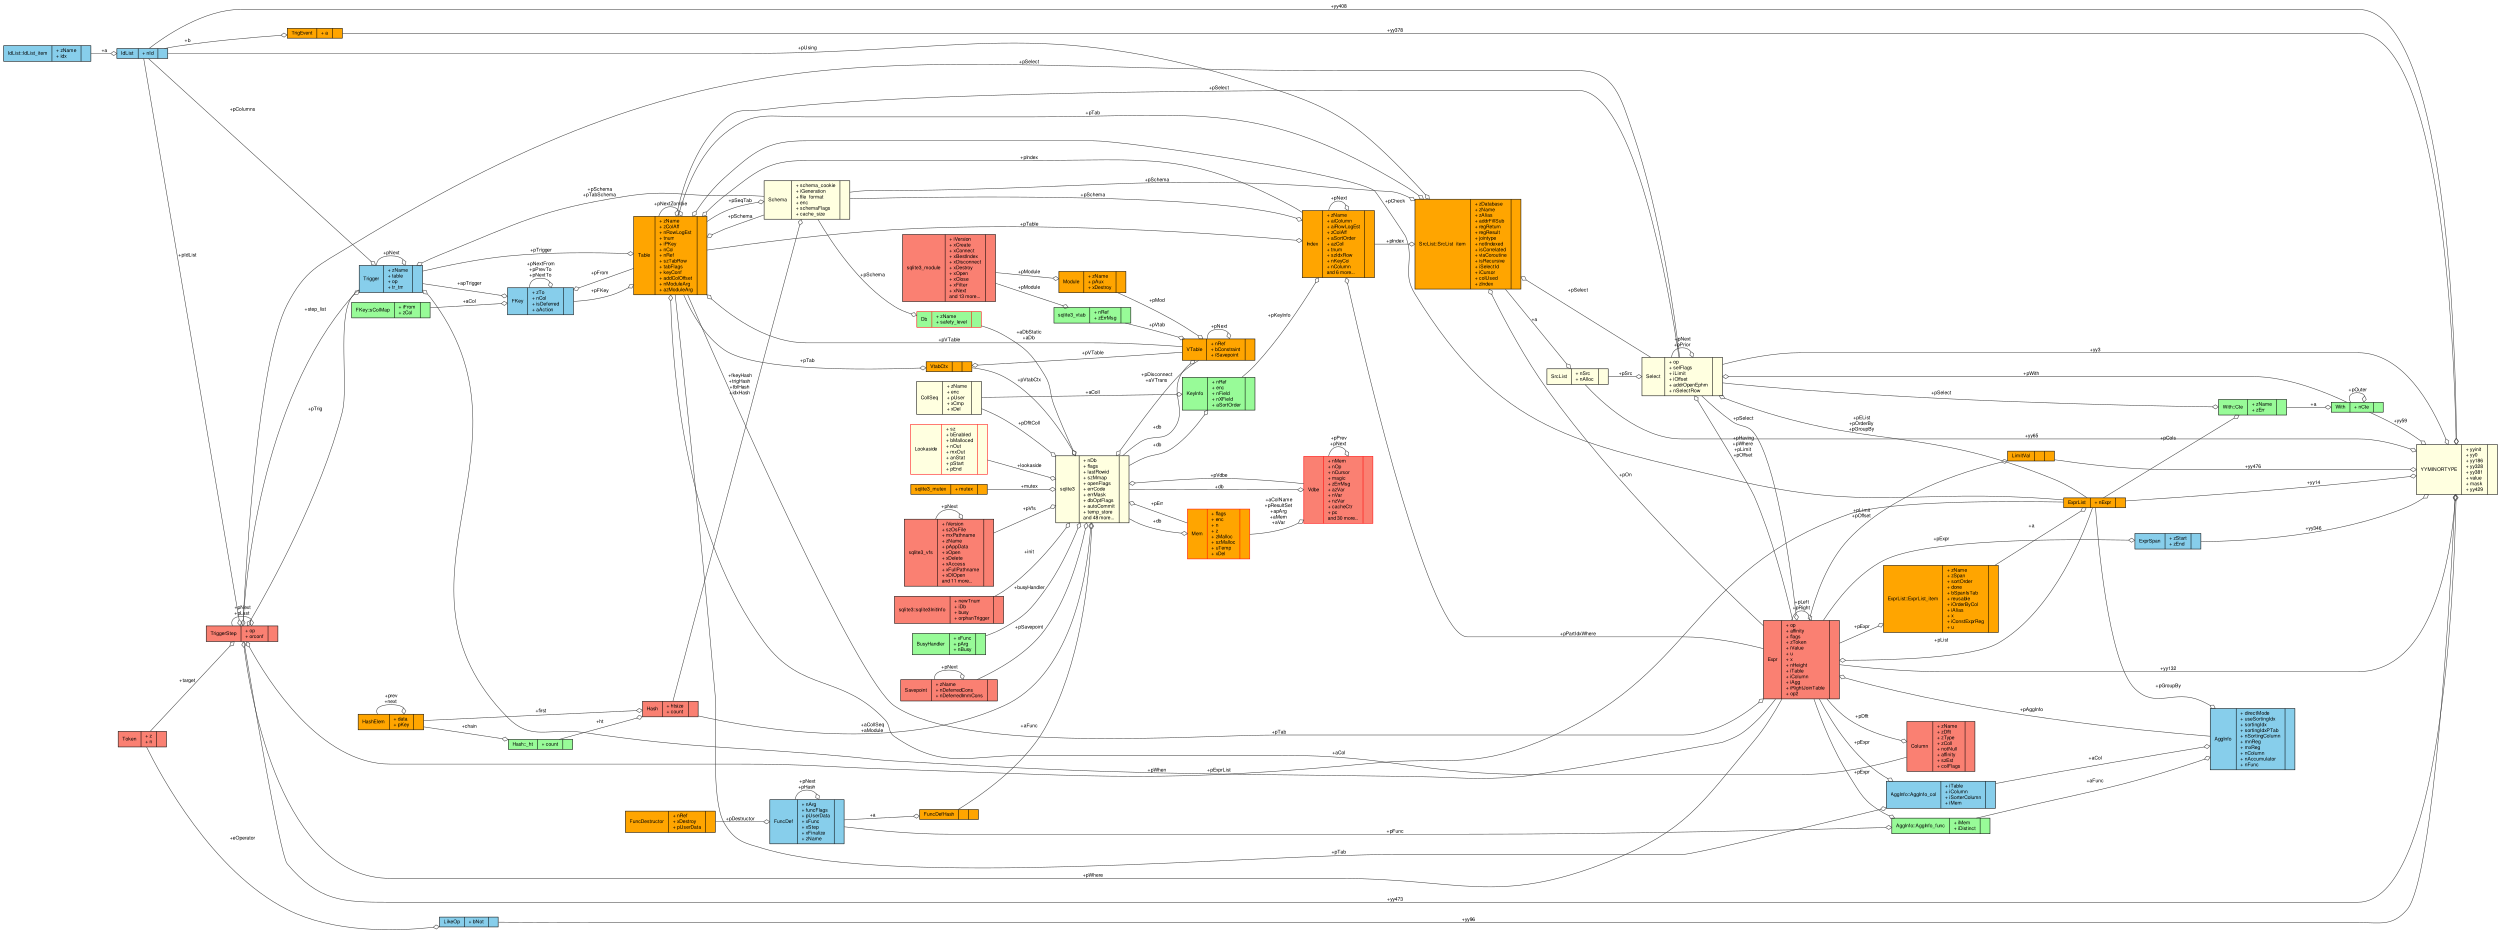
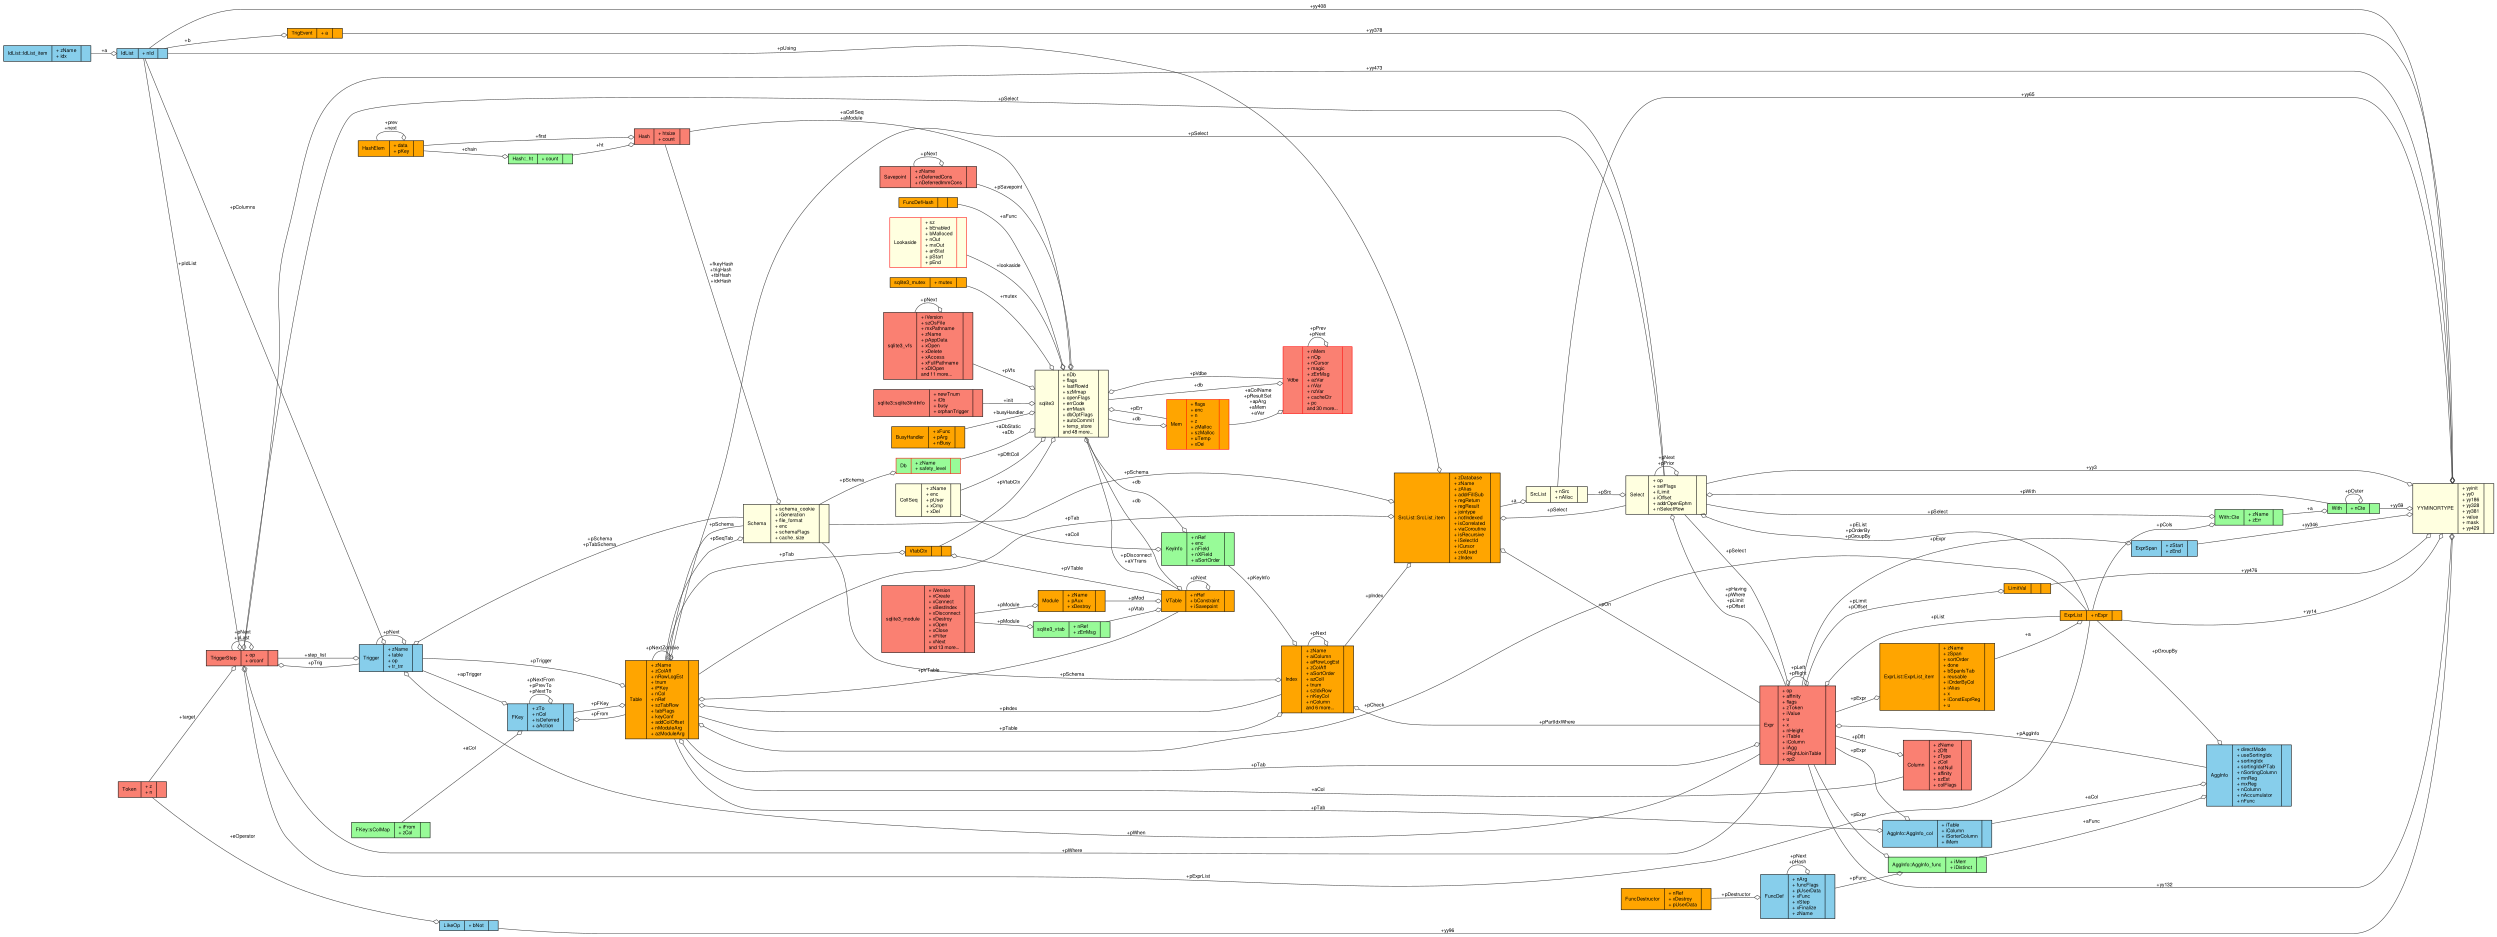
(949, 644) -> (928, 437)
(879, 818) -> none
